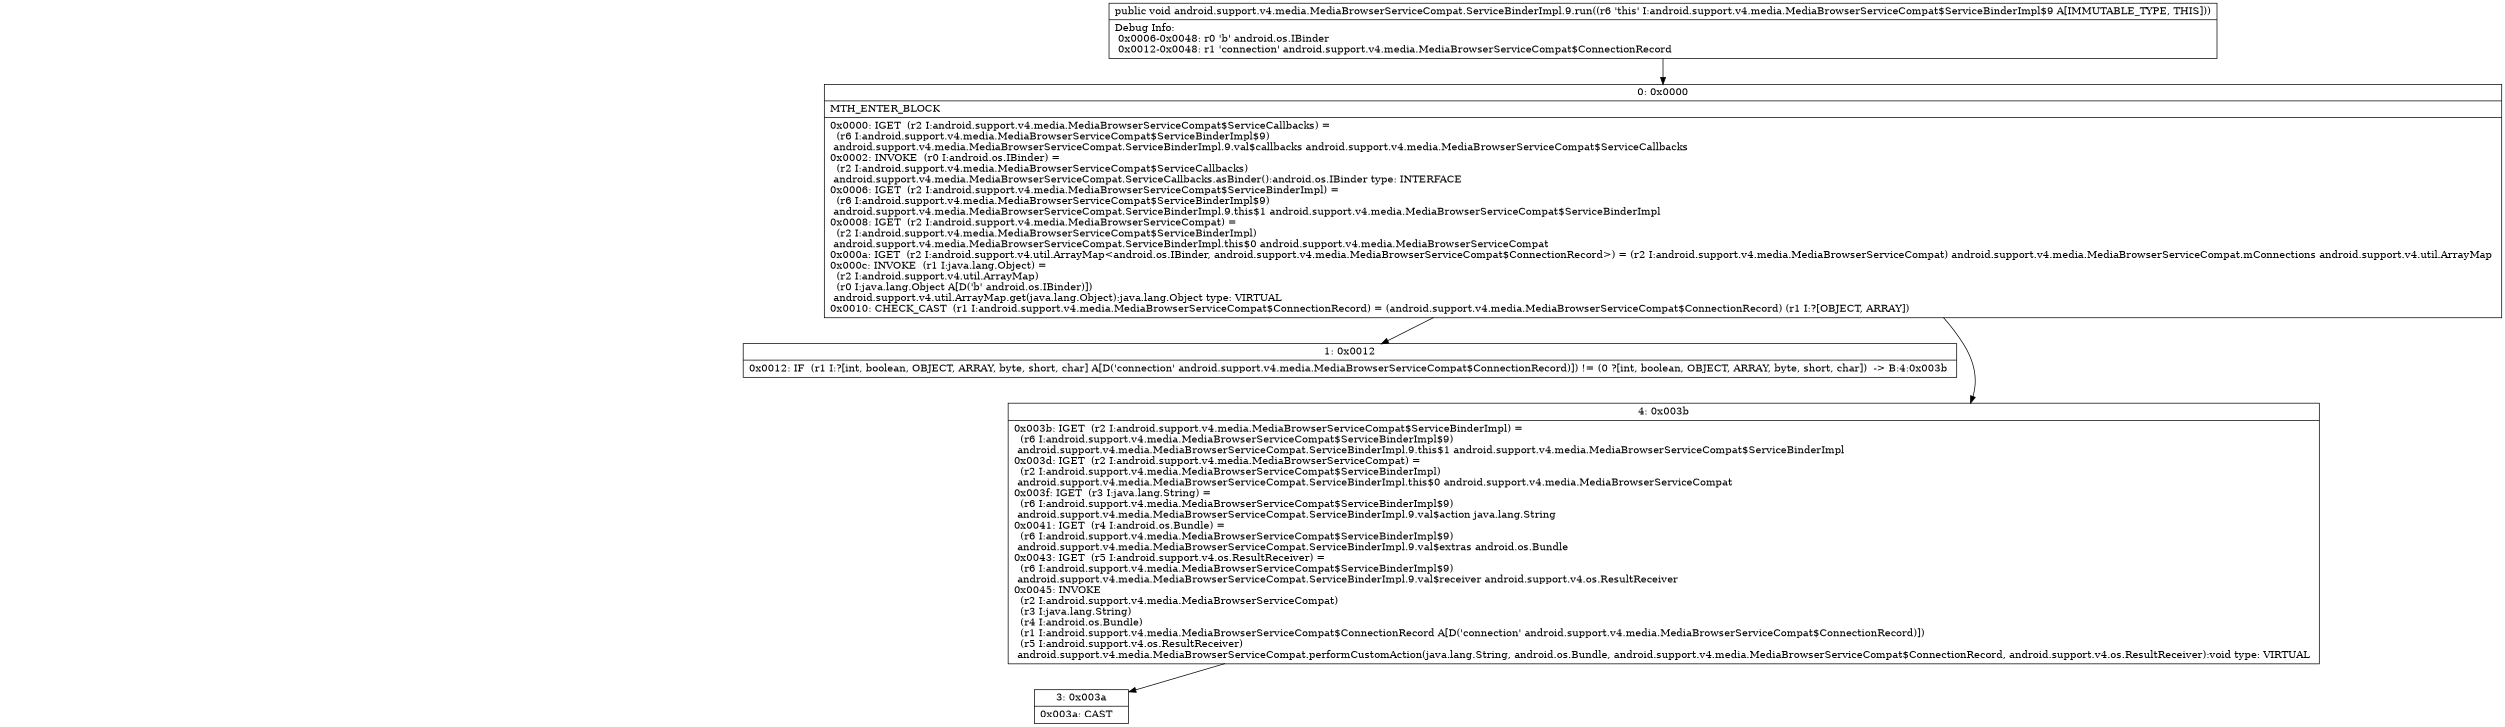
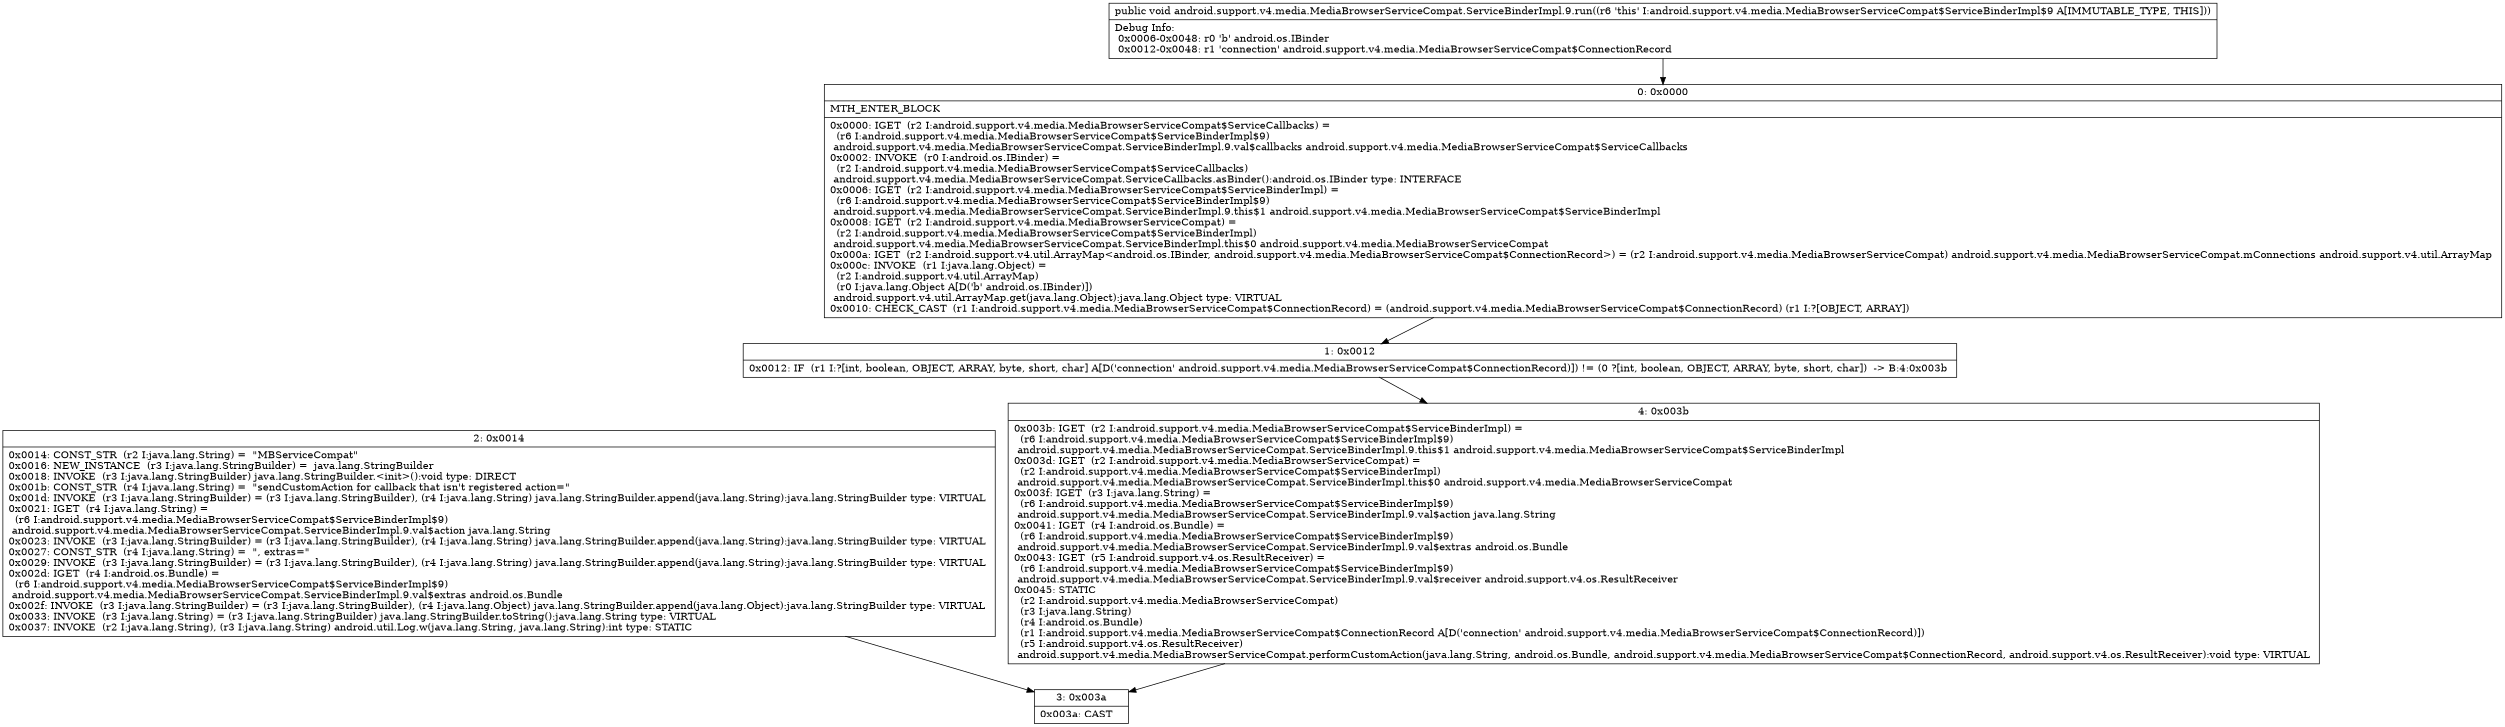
(1969, 354) -> (1400, 388)
none -> (499, 534)
(1061, 590) -> (1058, 590)
